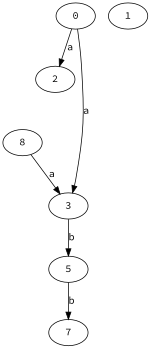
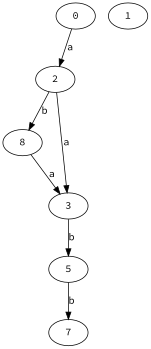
none -> (41, 108)
(83, 108) -> (61, 139)
